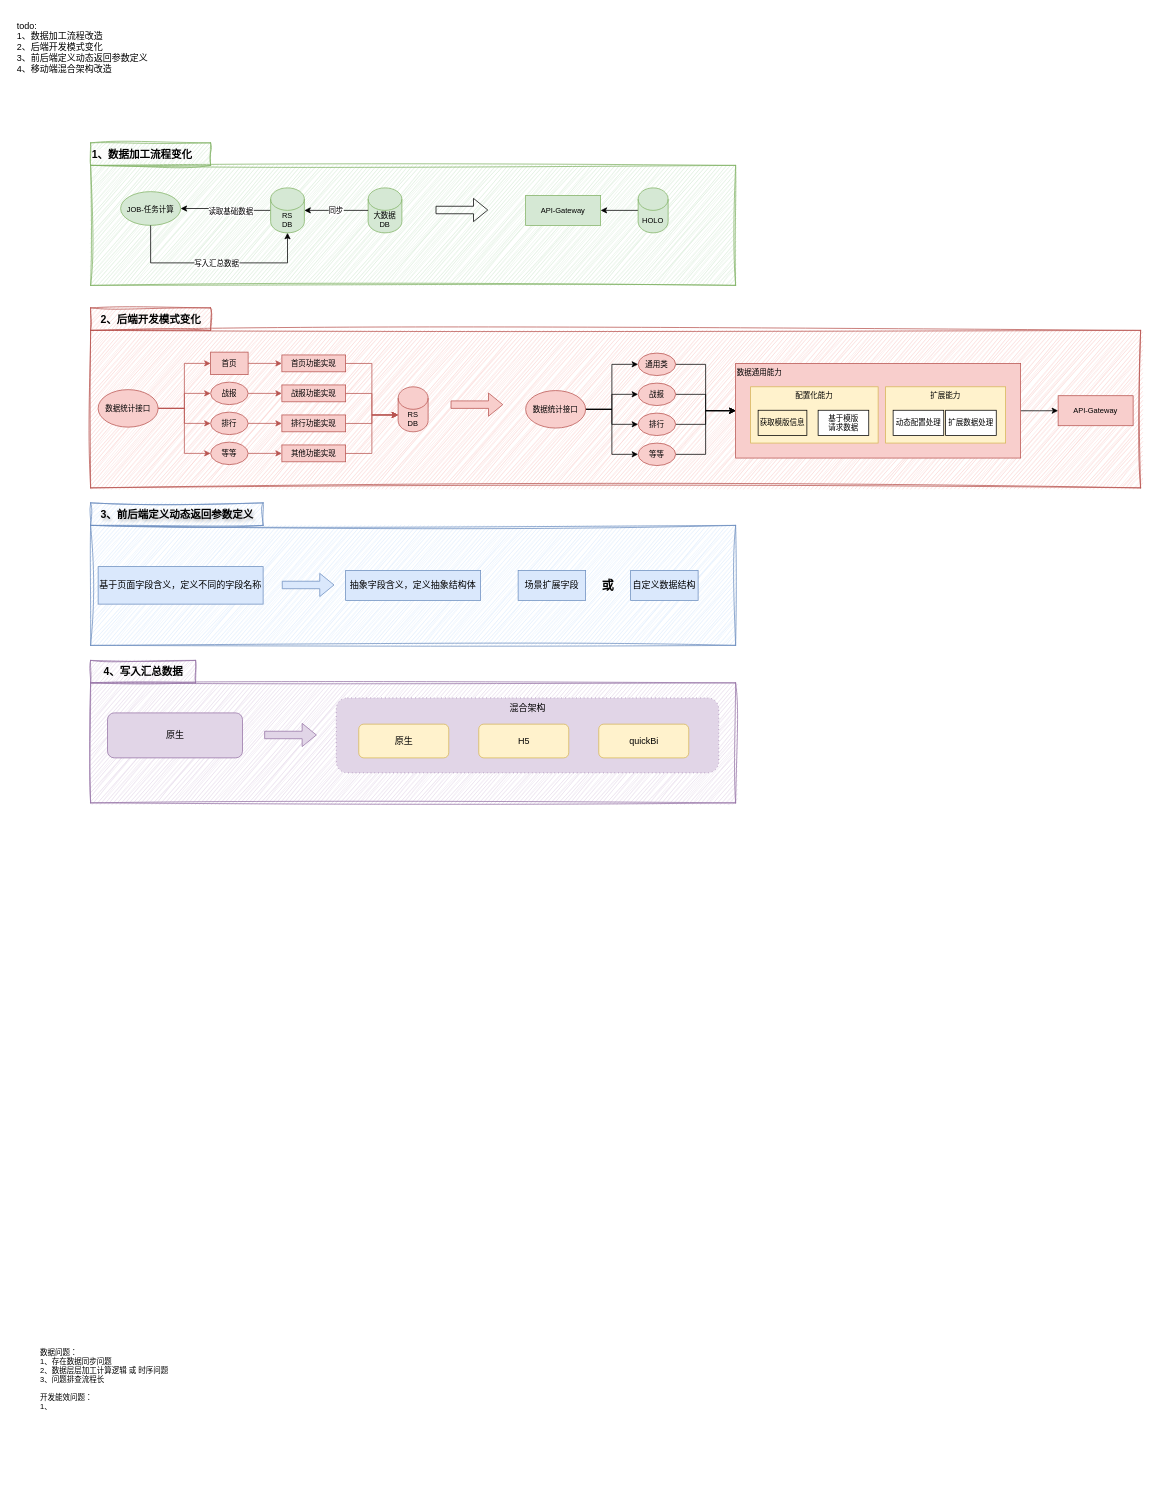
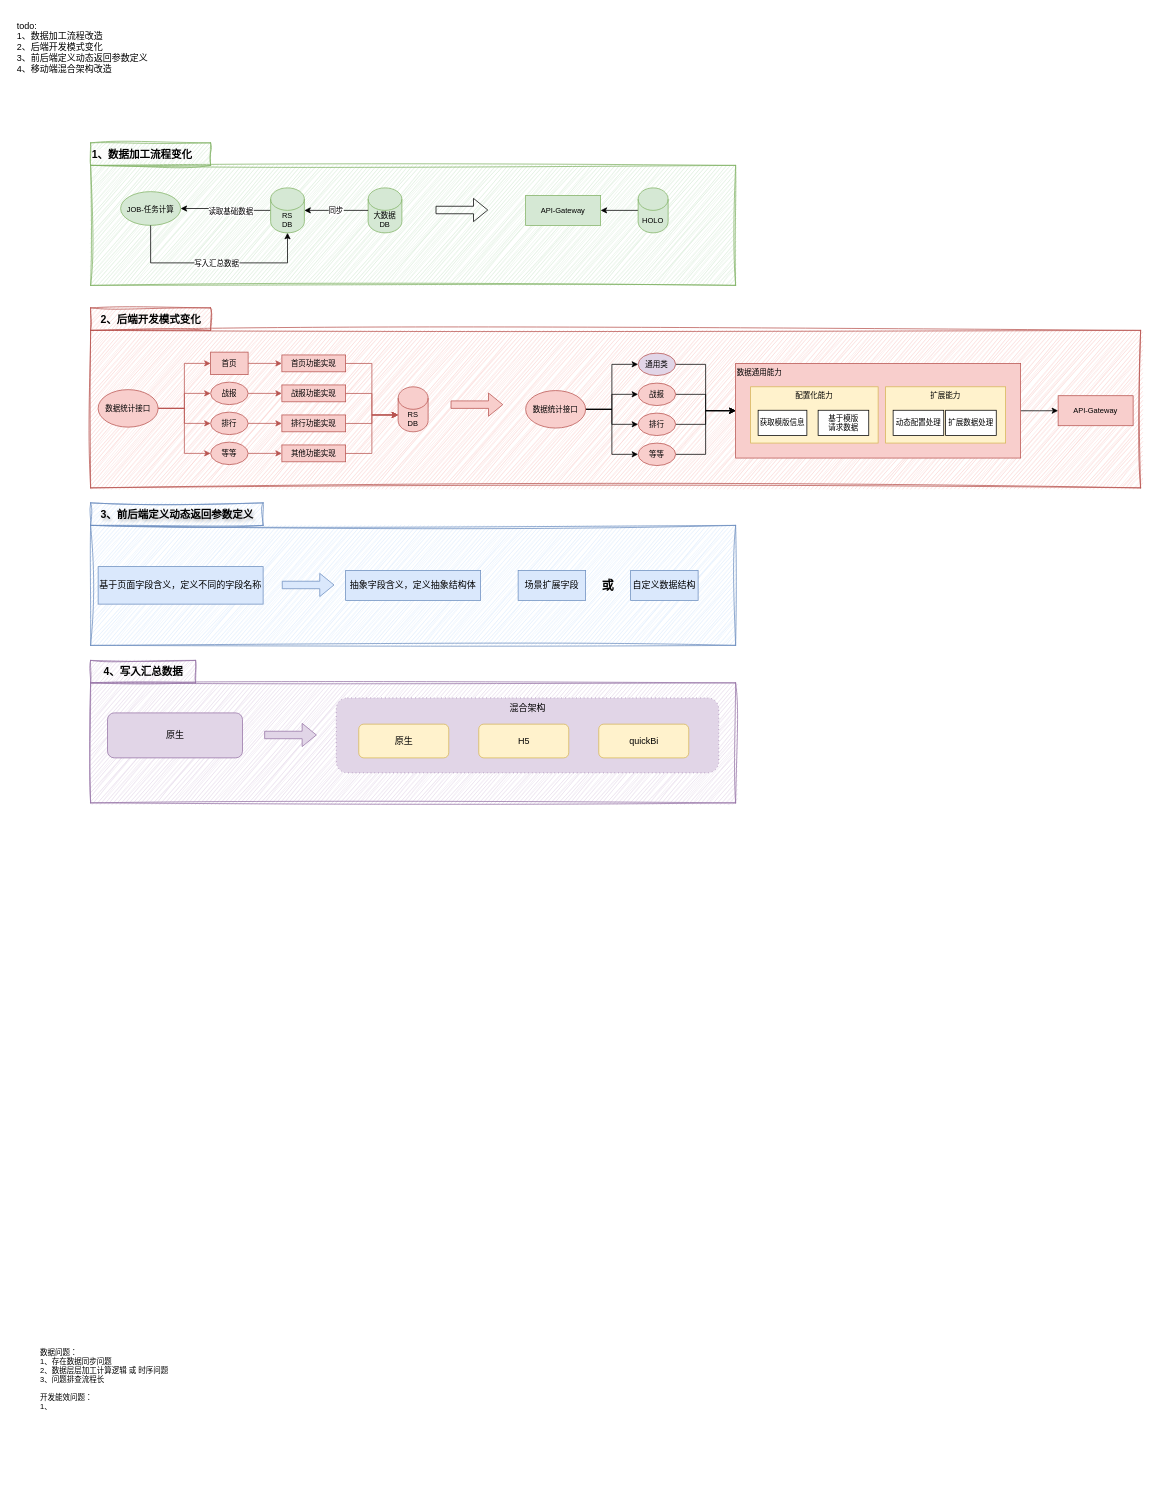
(657, 364) -> (657, 364)
(782, 423) -> (782, 423)
